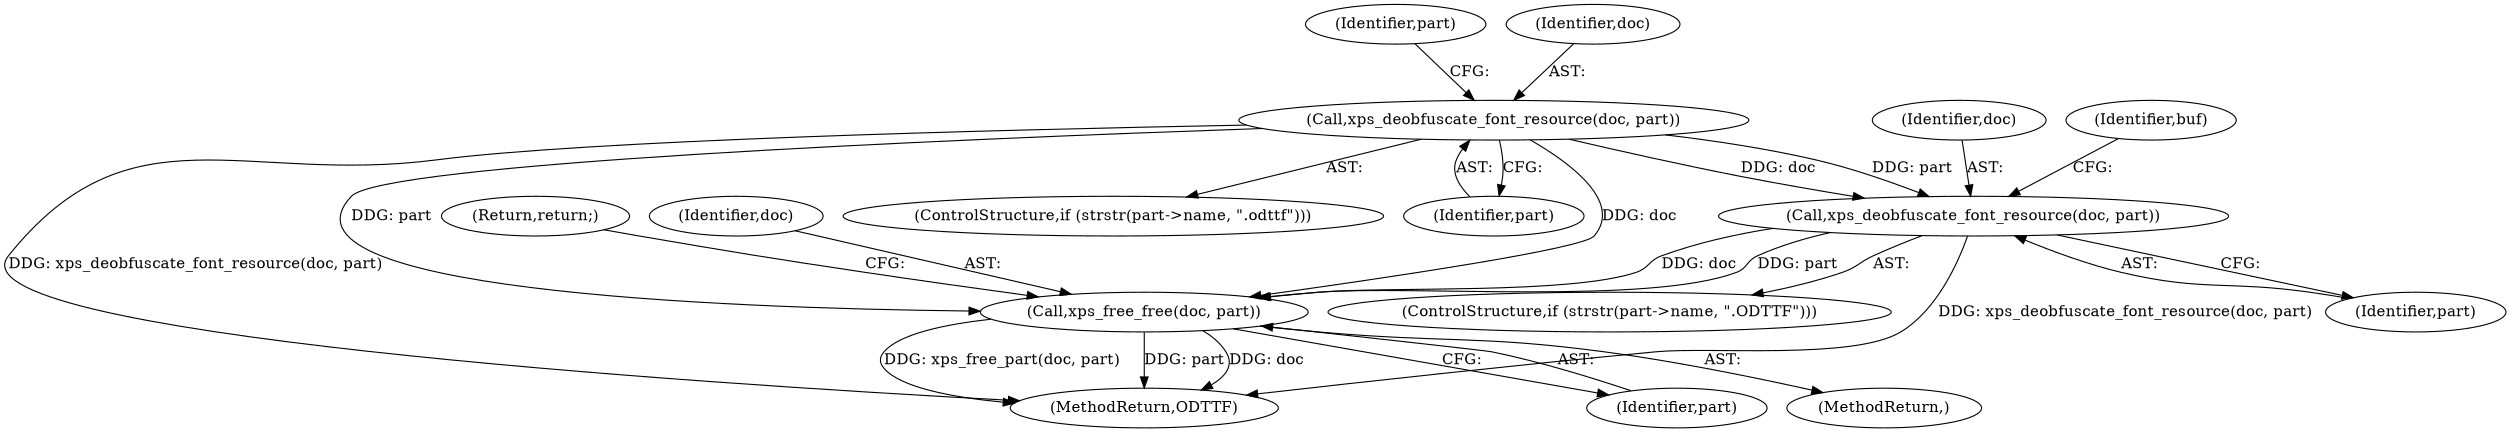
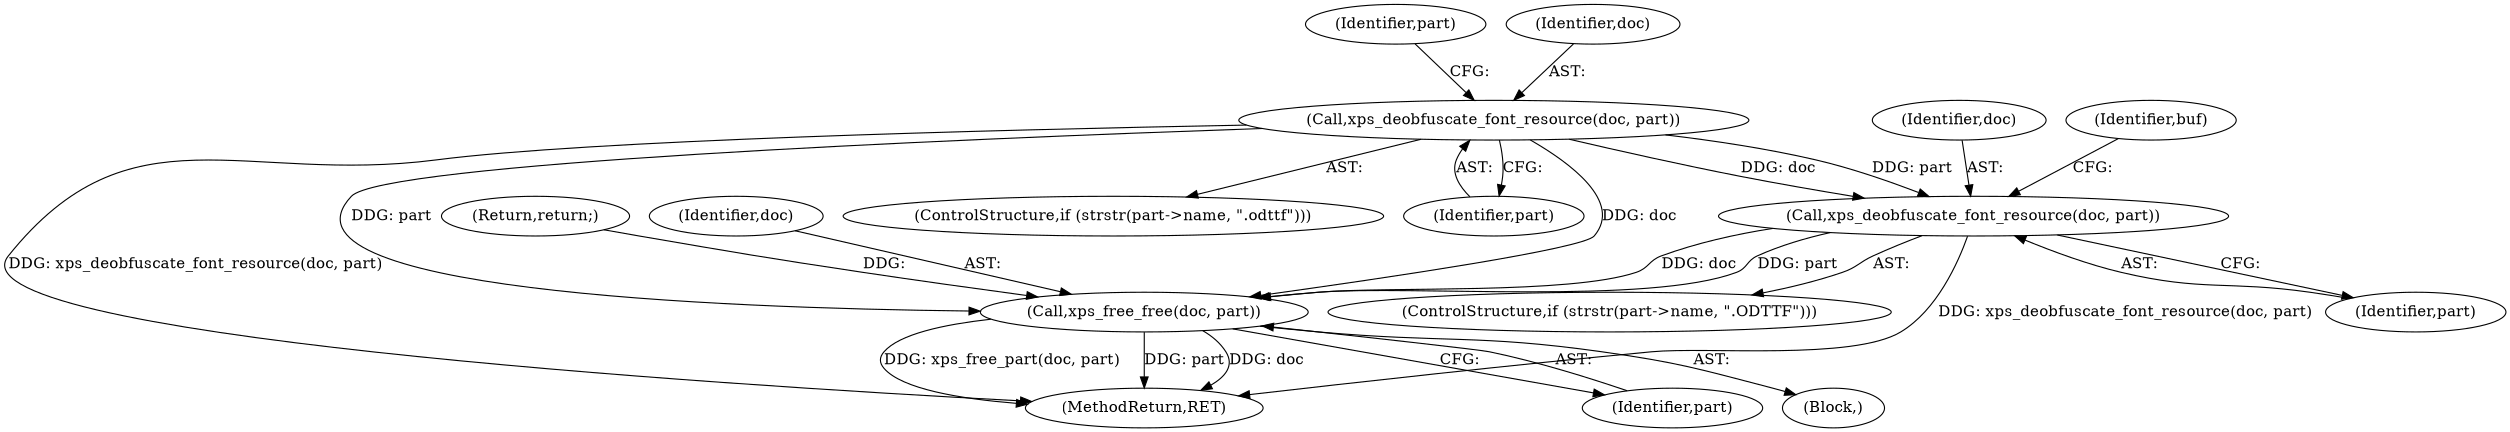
(888, 264) -> (887, 264)
(1144, 408) -> (1144, 408)
(1884, 408) -> (1833, 408)
